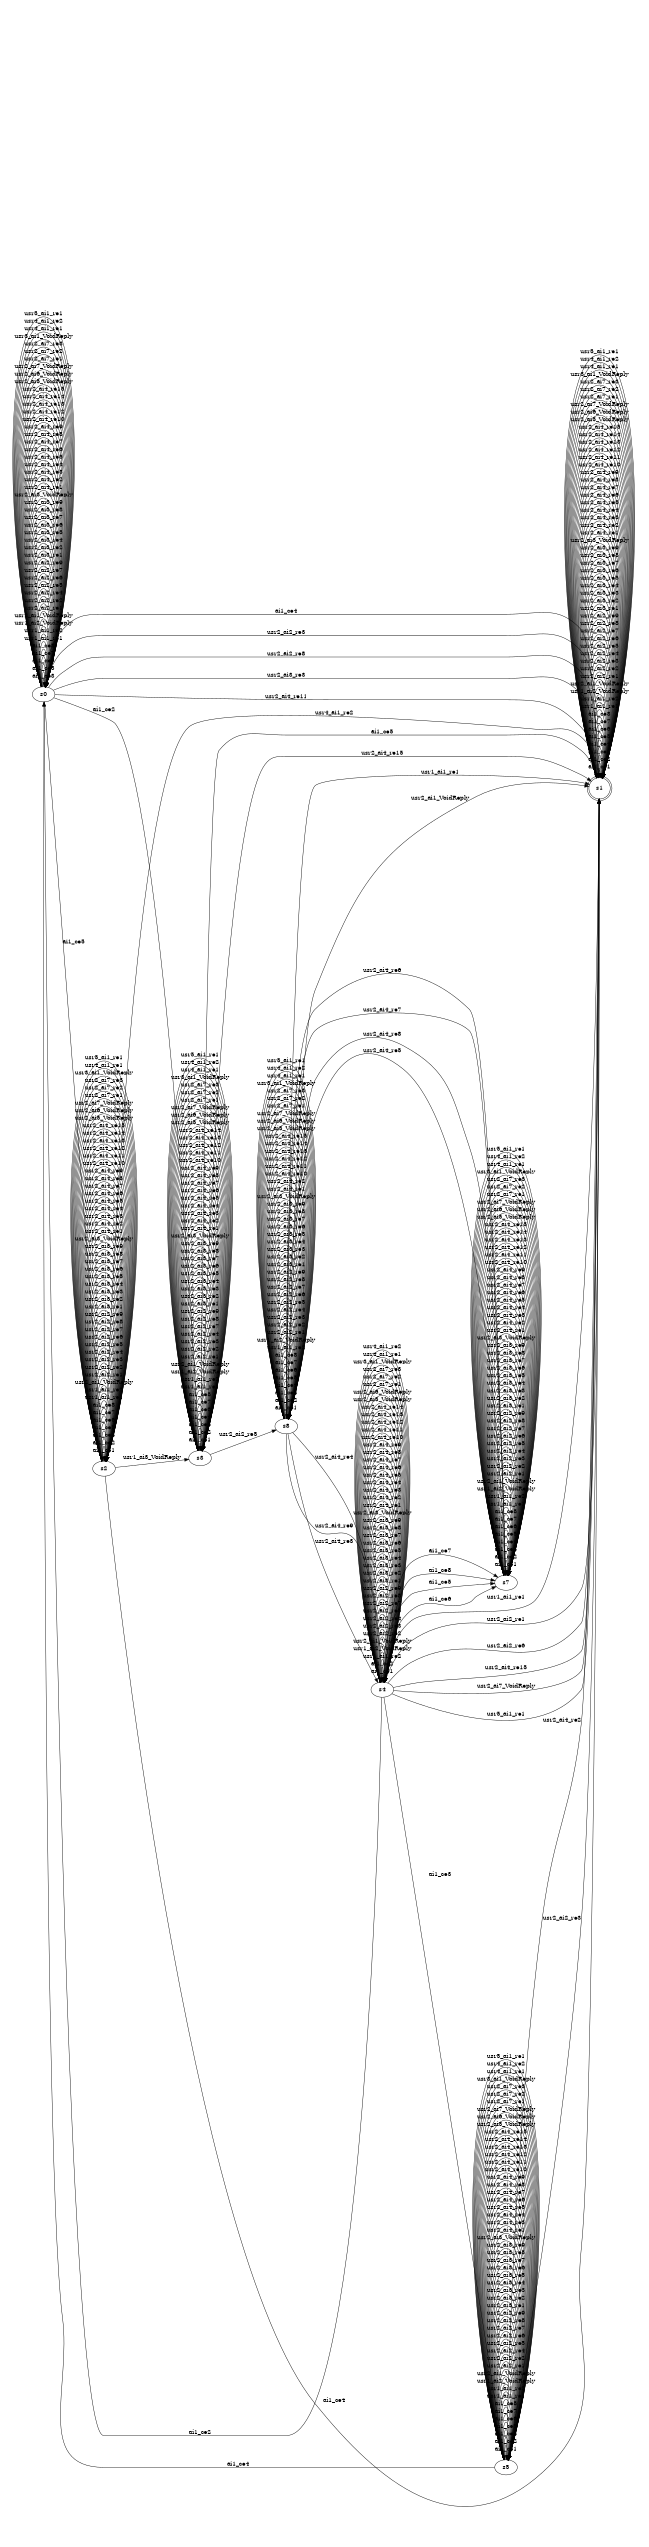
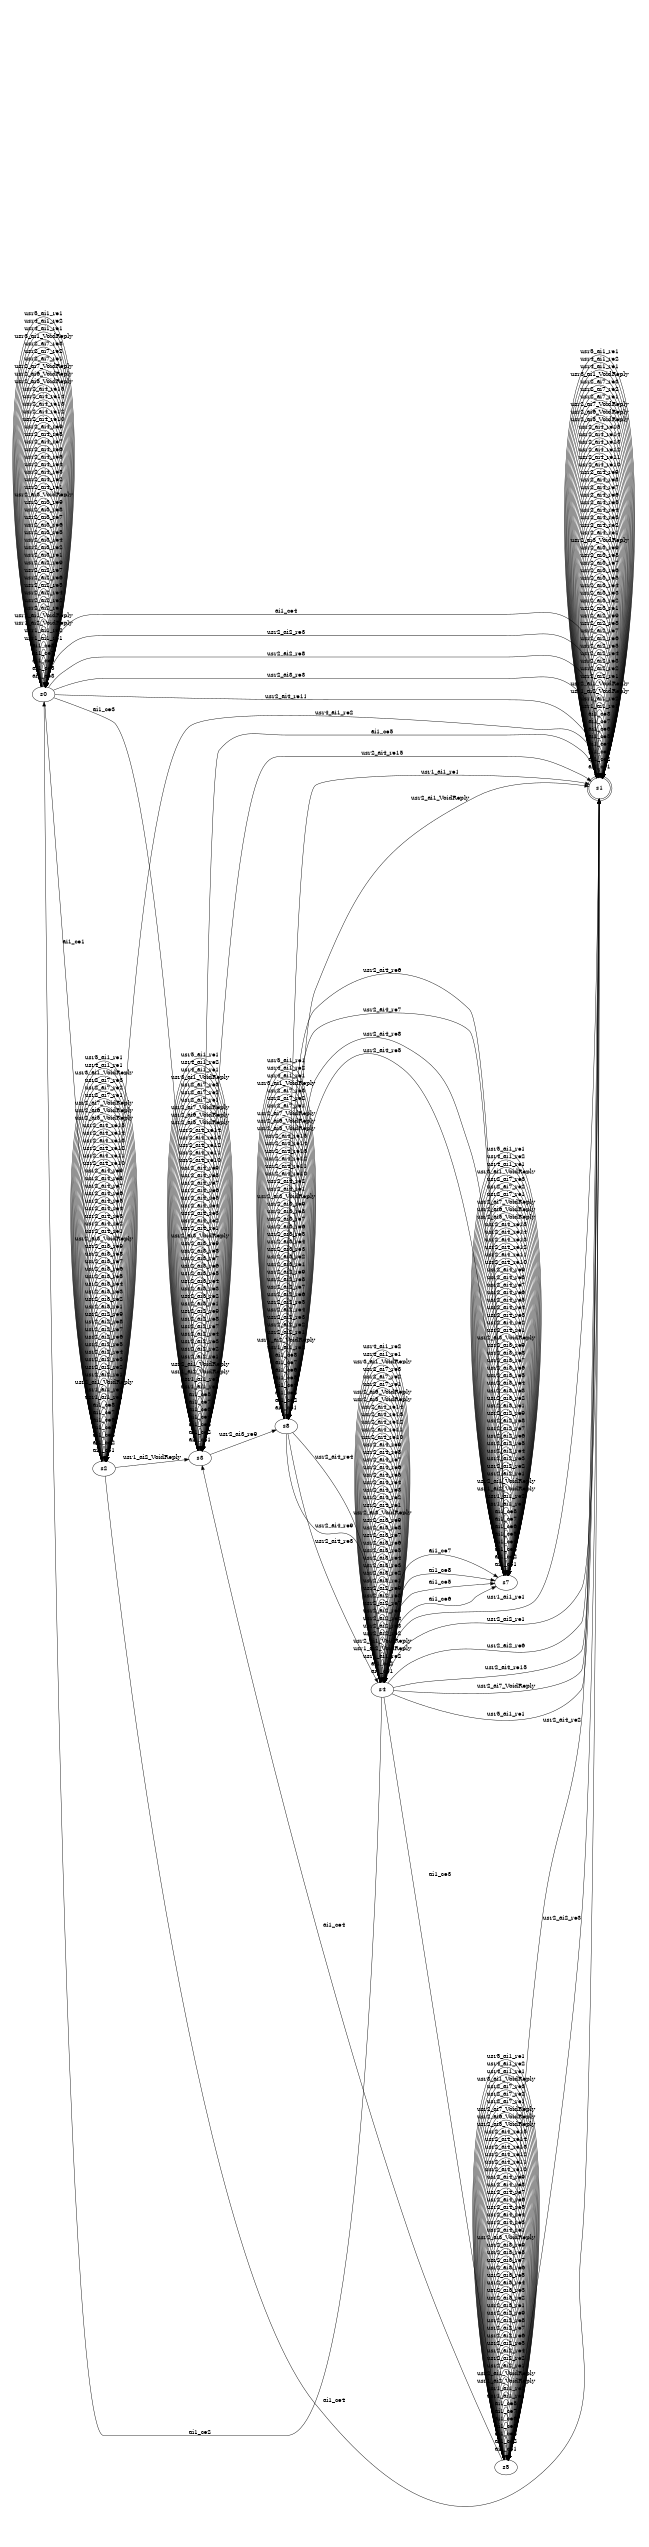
(104, 710) -> (104, 710)
(74, 942) -> (74, 942)
(238, 1434) -> (238, 1434)
(152, 1458) -> (152, 1458)
(47, 1795) -> (329, 1972)
